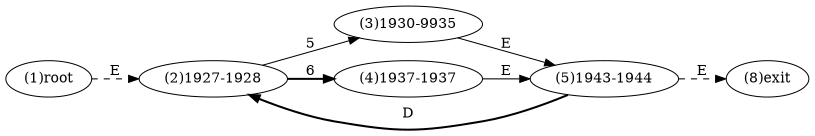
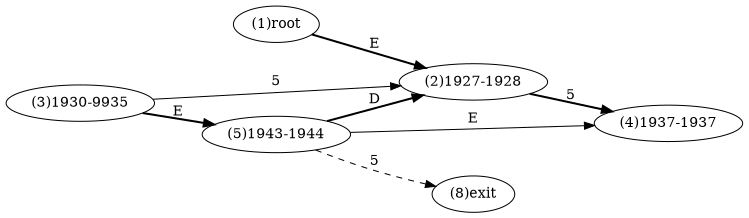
(501, 50) -> (173, 118)
(306, 53) -> (272, 93)
(311, 71) -> (571, 96)
(702, 71) -> (375, 161)
(110, 79) -> (364, 50)
(501, 79) -> (467, 129)
